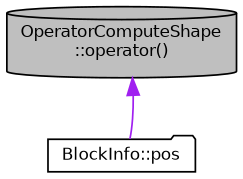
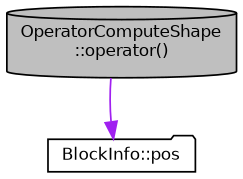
(133, 117) -> (110, 100)
